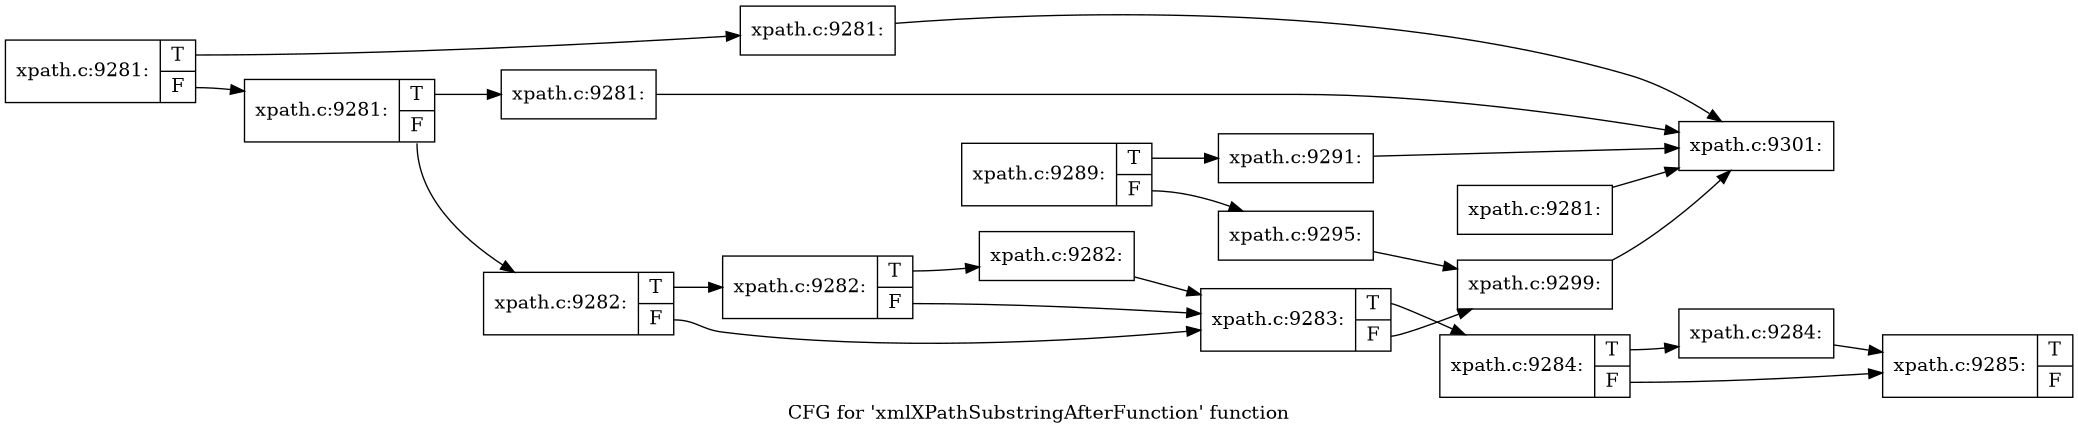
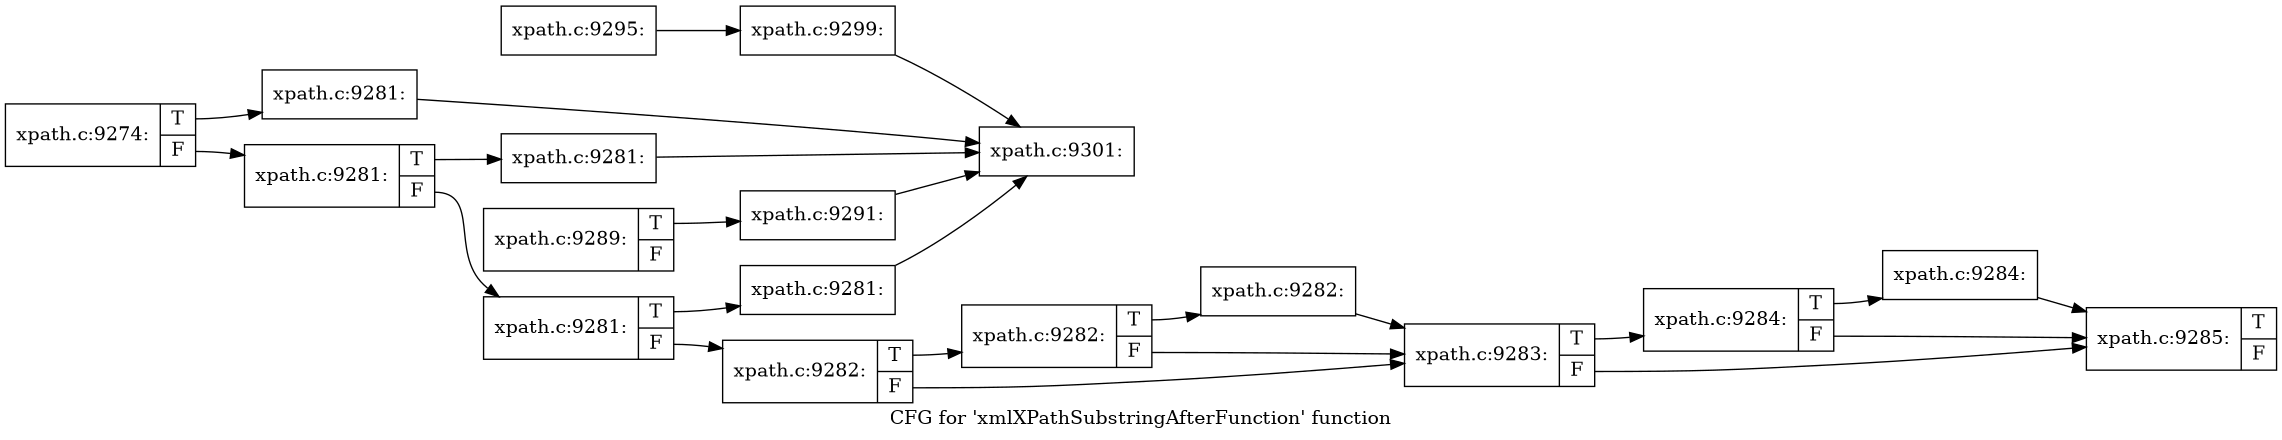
none -> (101, 135)
(1192, 195) -> none
(1425, 326) -> (1834, 365)
